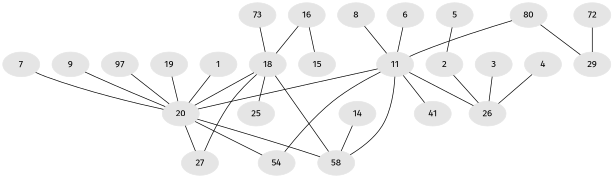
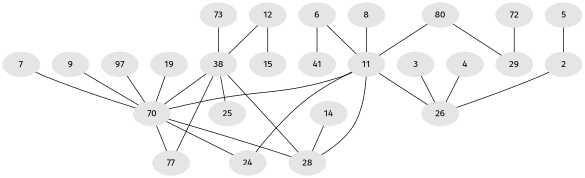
(307, 15) -> (268, 15)
(218, 64) -> none
(268, 64) -> (218, 64)
(414, 89) -> (317, 40)
(181, 114) -> (152, 114)
(200, 163) -> (171, 163)
(277, 163) -> (248, 163)
(336, 163) -> (307, 163)
